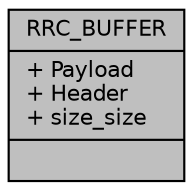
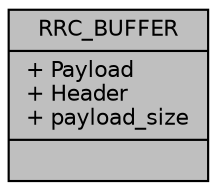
(87, 118) -> (108, 118)
